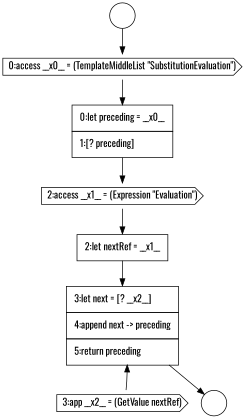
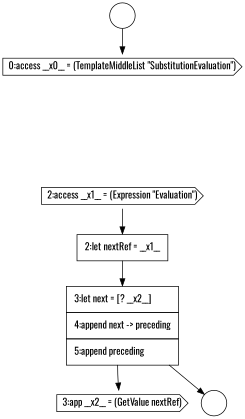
(122, 131) -> none
(108, 352) -> (109, 352)
(127, 381) -> (118, 374)
